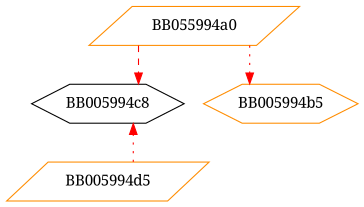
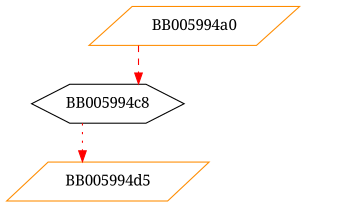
(194, 26) -> (194, 26)
(281, 104) -> none
(133, 148) -> (82, 137)
